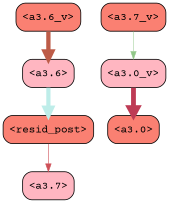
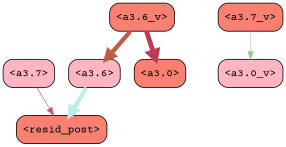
(133, 98) -> (150, 42)
(48, 154) -> (43, 98)
